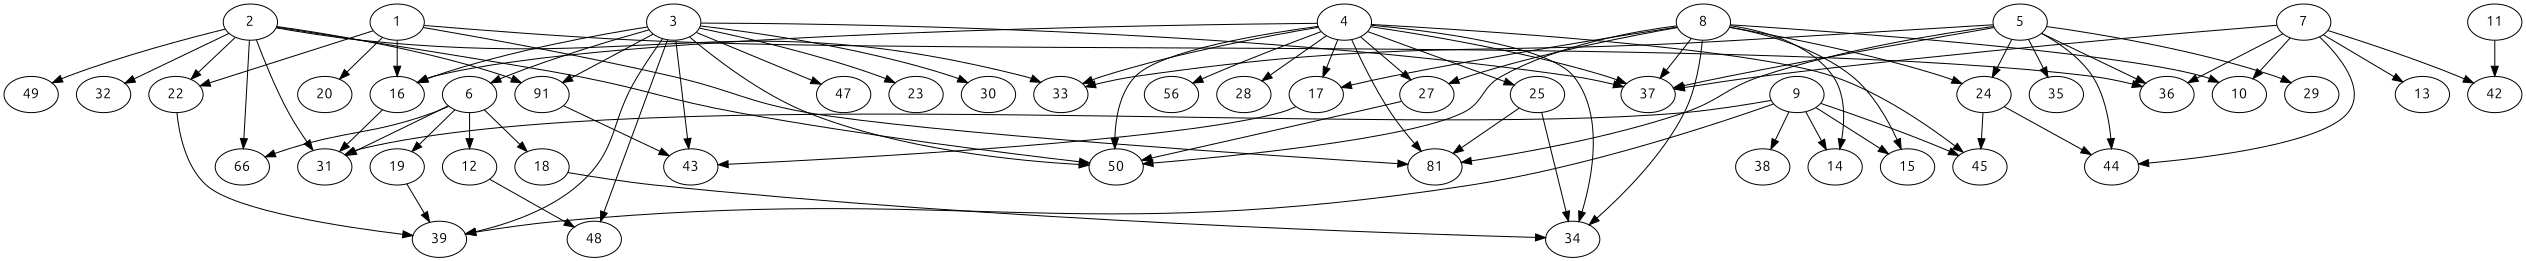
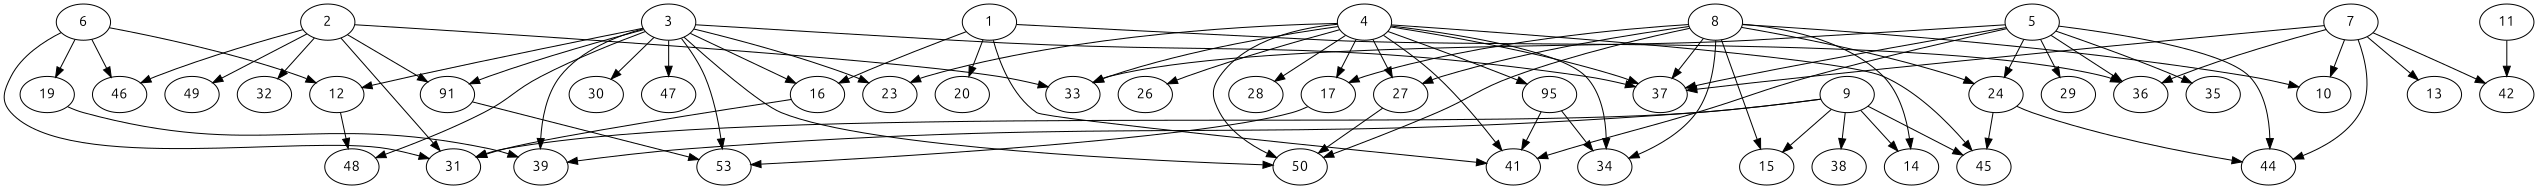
(871, 35) -> (1127, 38)
(574, 52) -> (507, 56)
(176, 95) -> none
(657, 95) -> none
(1171, 95) -> (1145, 95)
(1537, 95) -> (1550, 95)
(242, 167) -> (120, 95)
(542, 167) -> none
(691, 167) -> (724, 167)
(1435, 167) -> (1513, 167)
